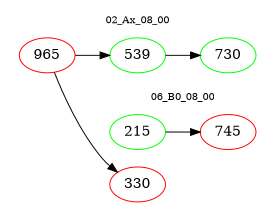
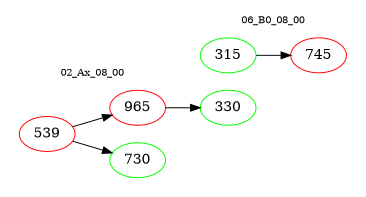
(88, 55) -> (88, 122)
(138, 55) -> (47, 134)
(138, 132) -> (228, 55)
(138, 184) -> (228, 108)
